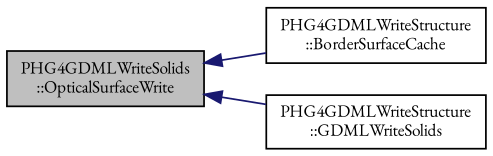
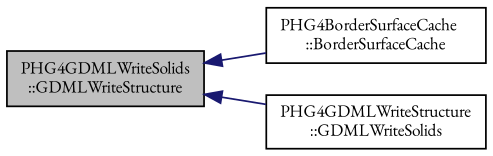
(376, 35) -> (376, 35)
(105, 79) -> (105, 79)
